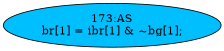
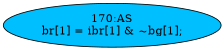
(112, 25) -> (112, 25)
